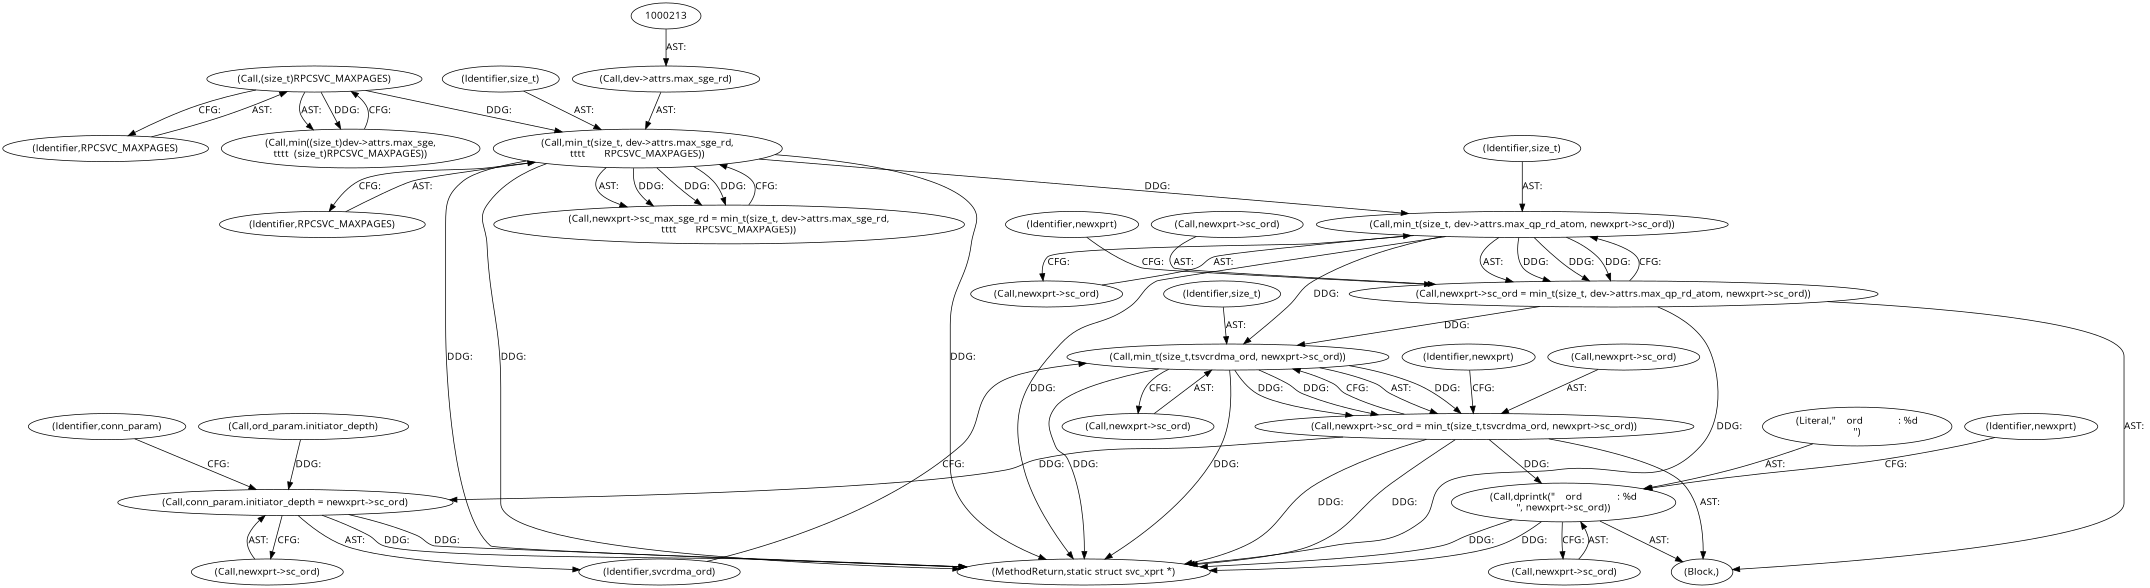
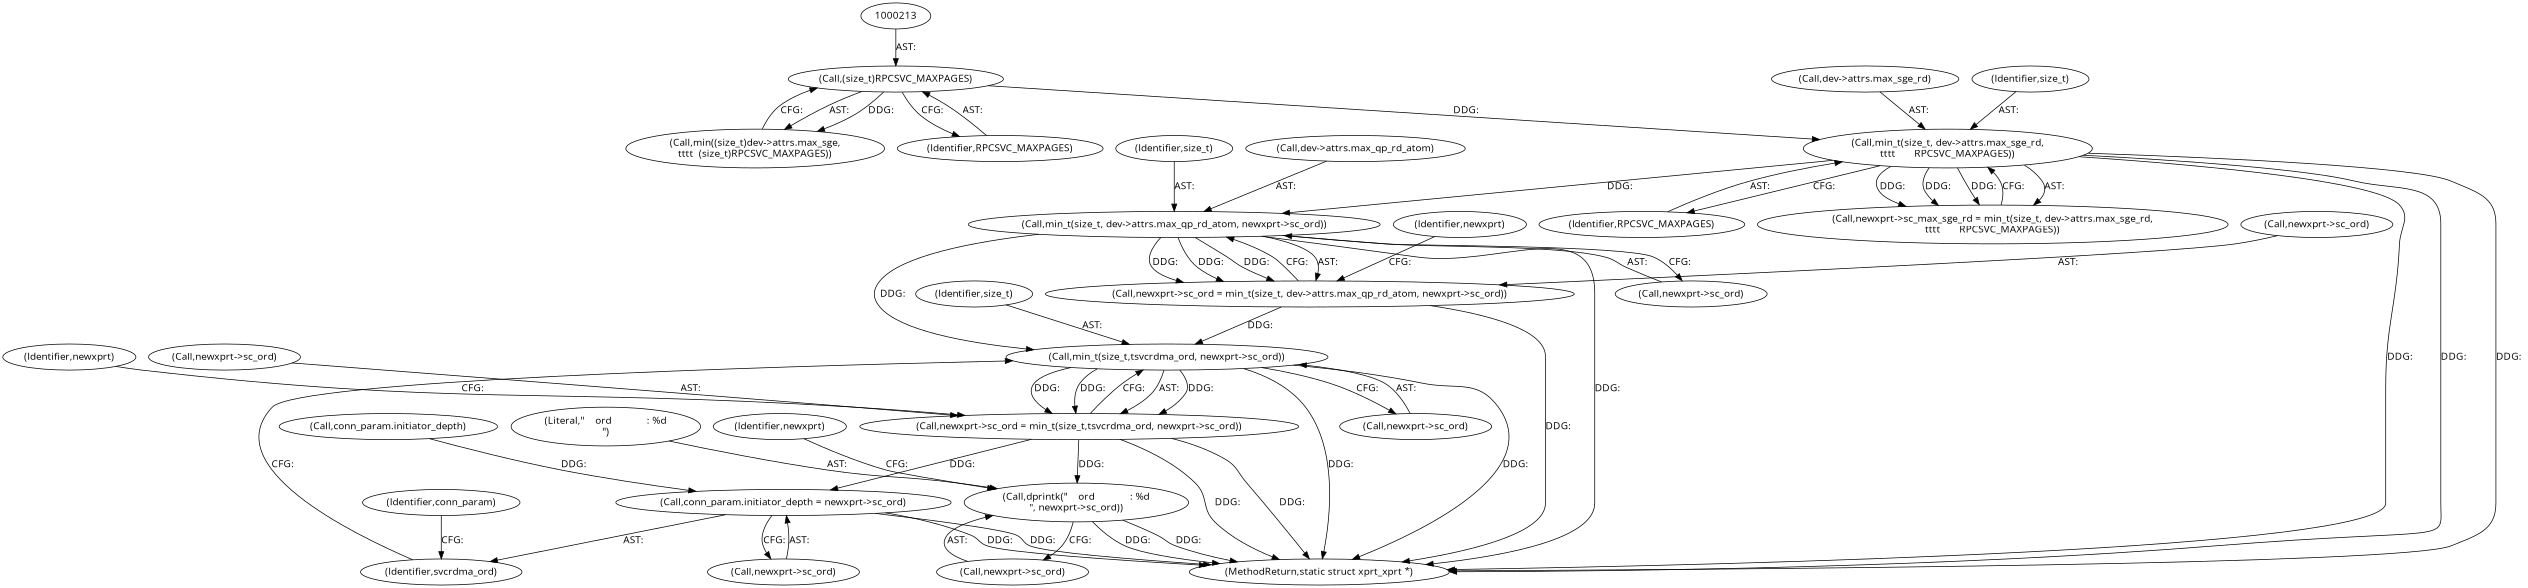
(666, 44) -> (896, 44)
none -> (1355, 149)
(304, 427) -> (388, 427)
(192, 463) -> (441, 534)
(1084, 572) -> (1319, 572)
(1702, 572) -> none
